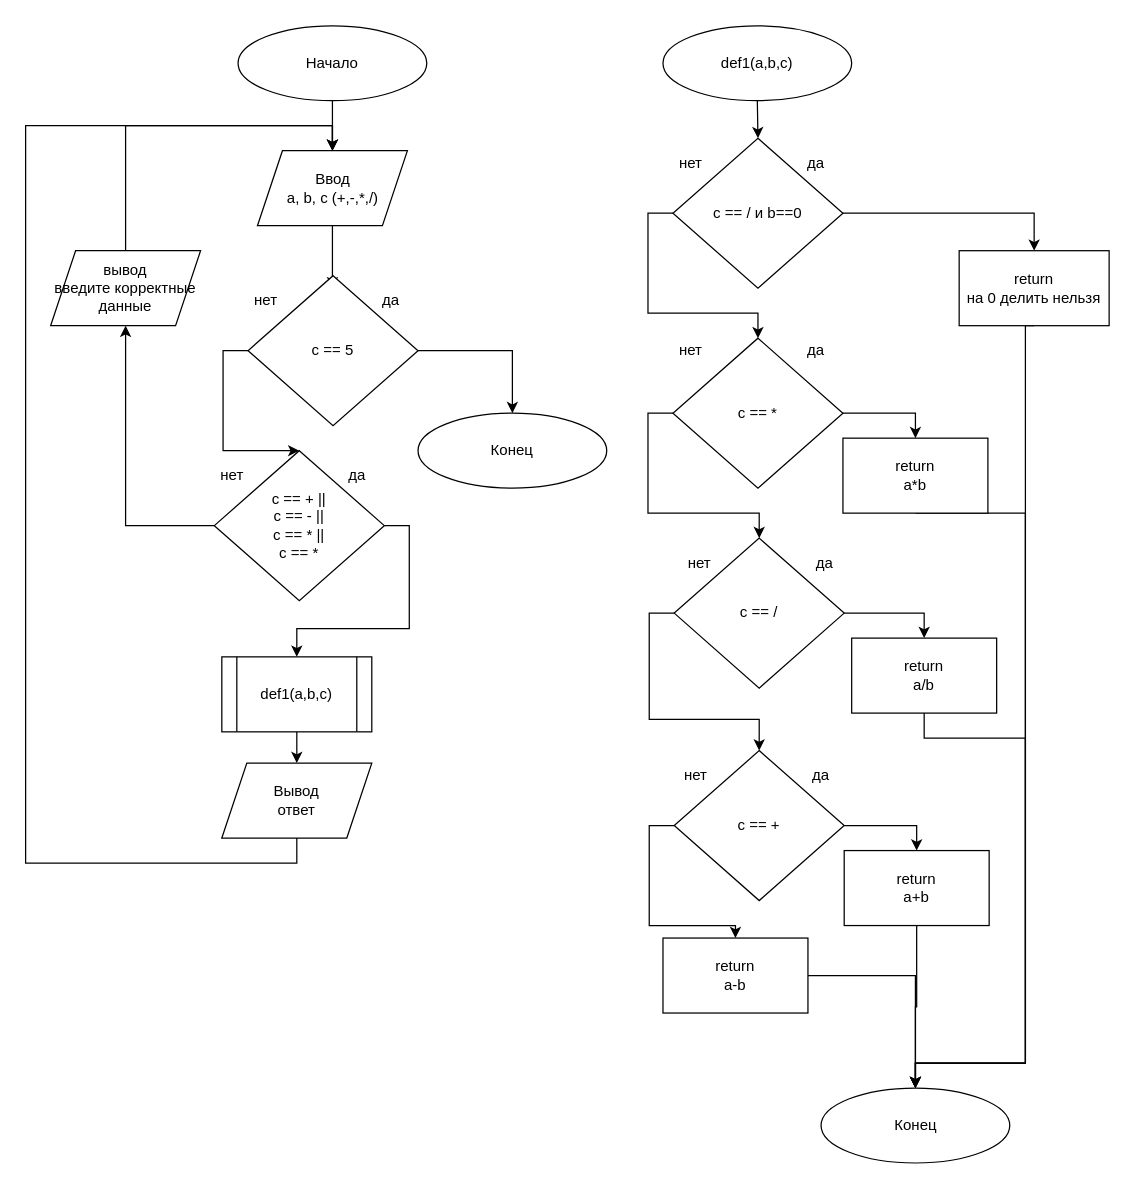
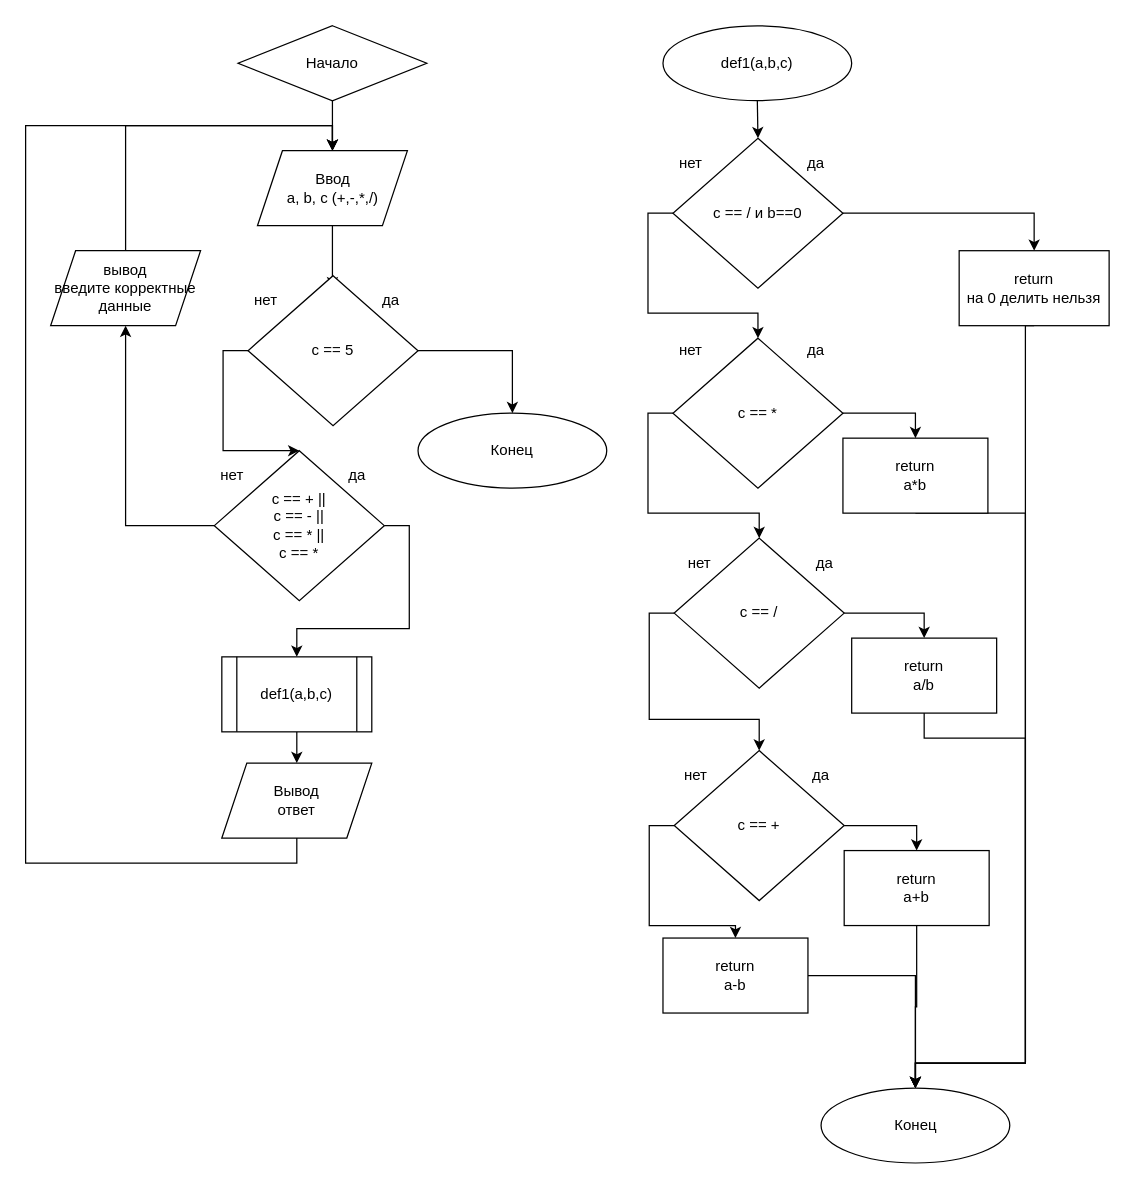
(333, 63) -> (333, 63)
